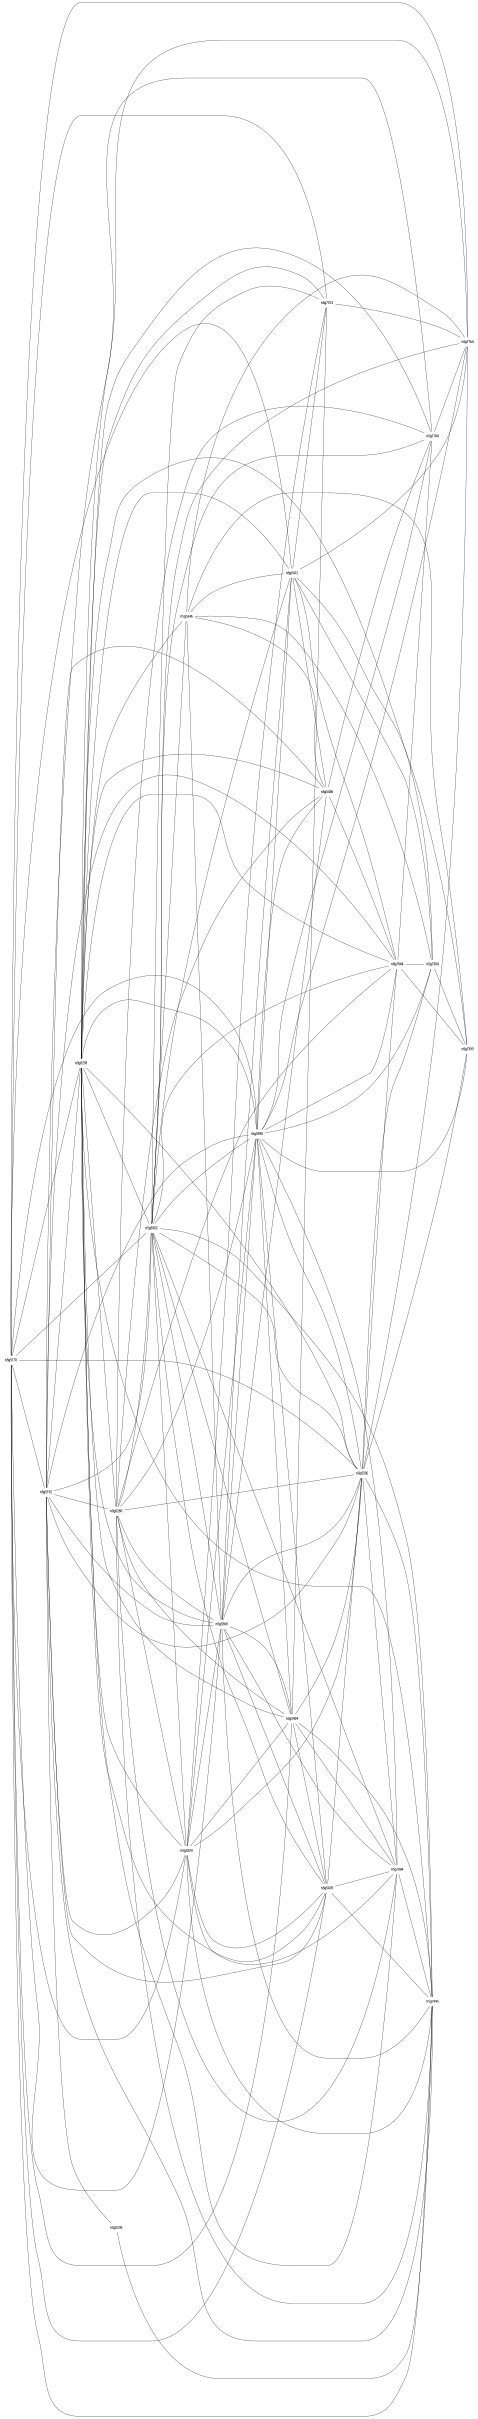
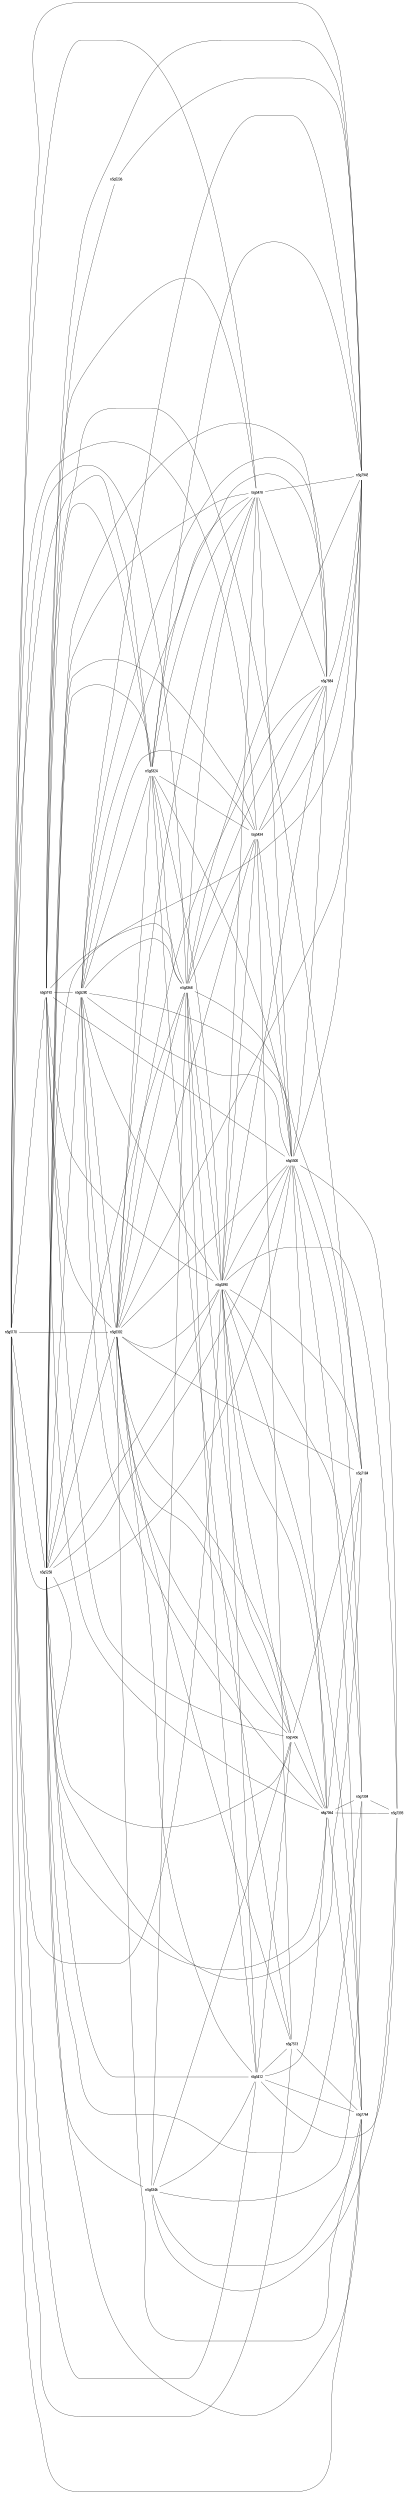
(450, 389) -> (345, 1971)
(106, 452) -> none
(395, 759) -> none
(169, 923) -> (193, 1533)
(64, 1278) -> none
(309, 1804) -> (136, 730)
